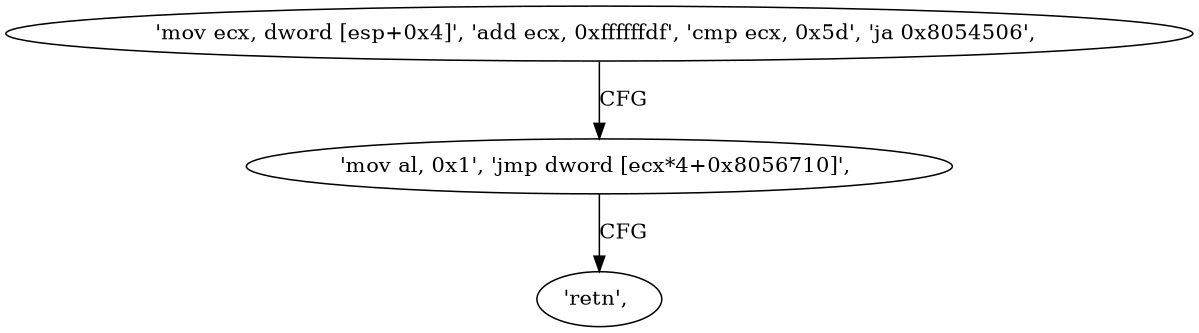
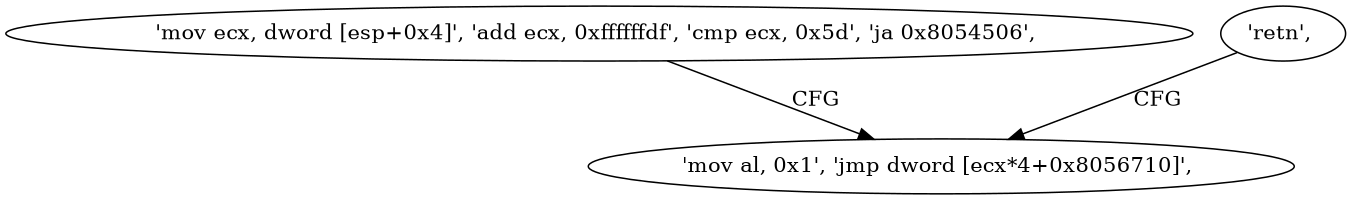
(599, 225) -> (1130, 93)
